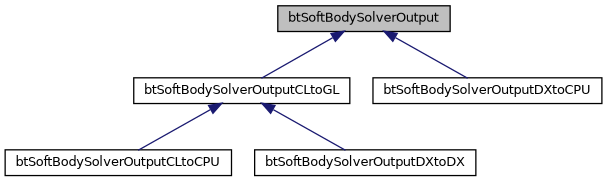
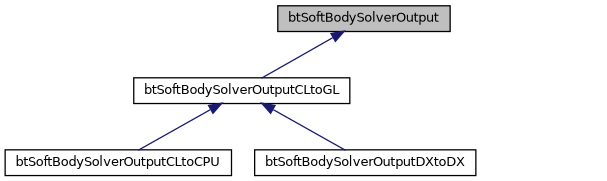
(487, 91) -> none
